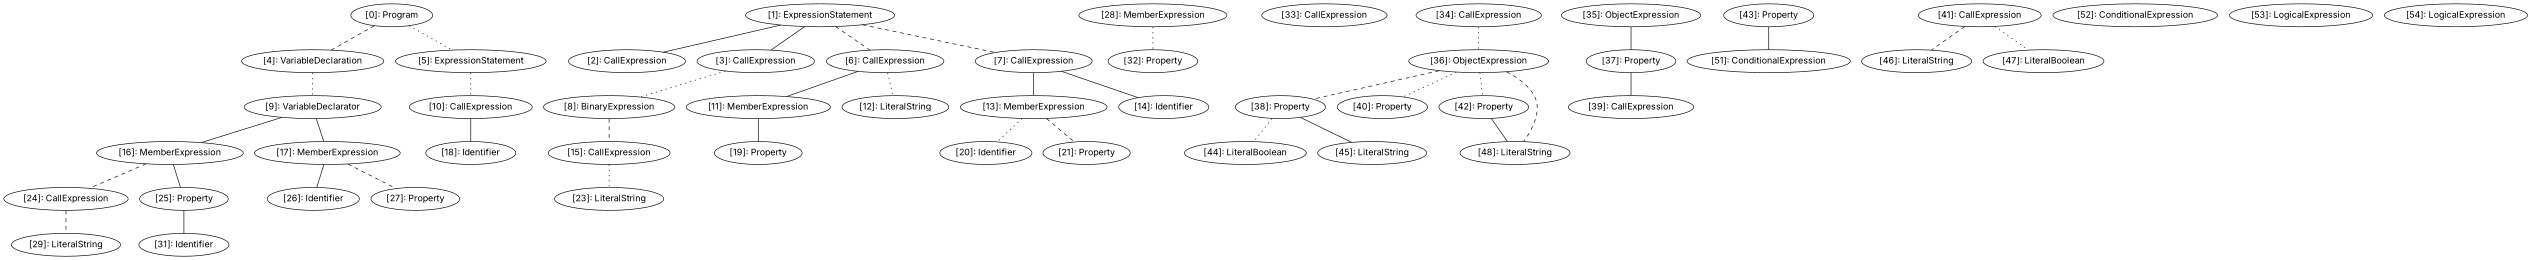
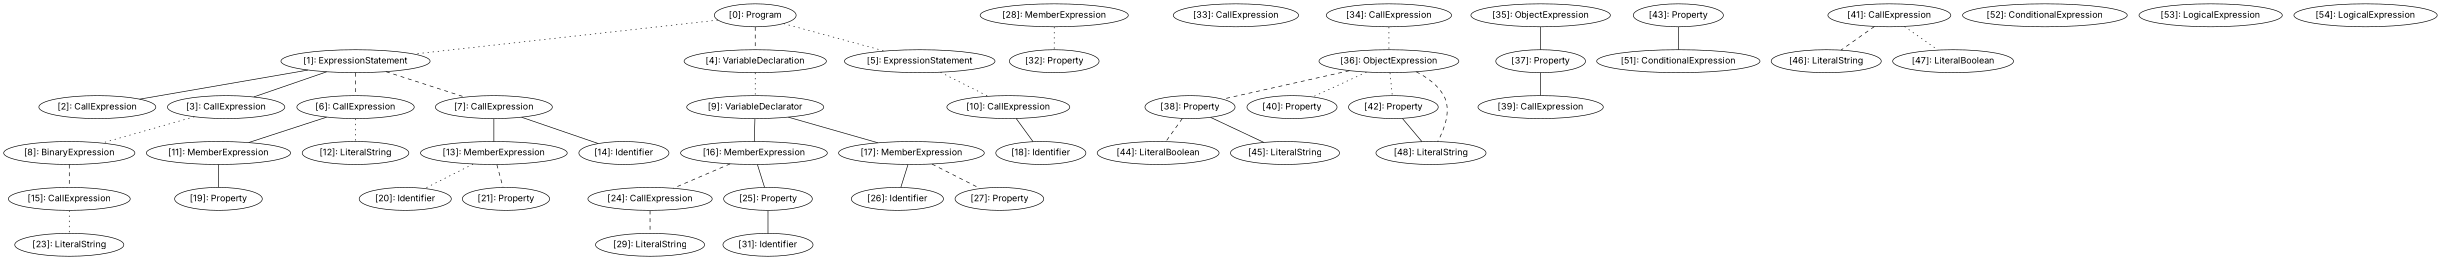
none -> (566, 37)
(1263, 130) -> (1174, 130)
